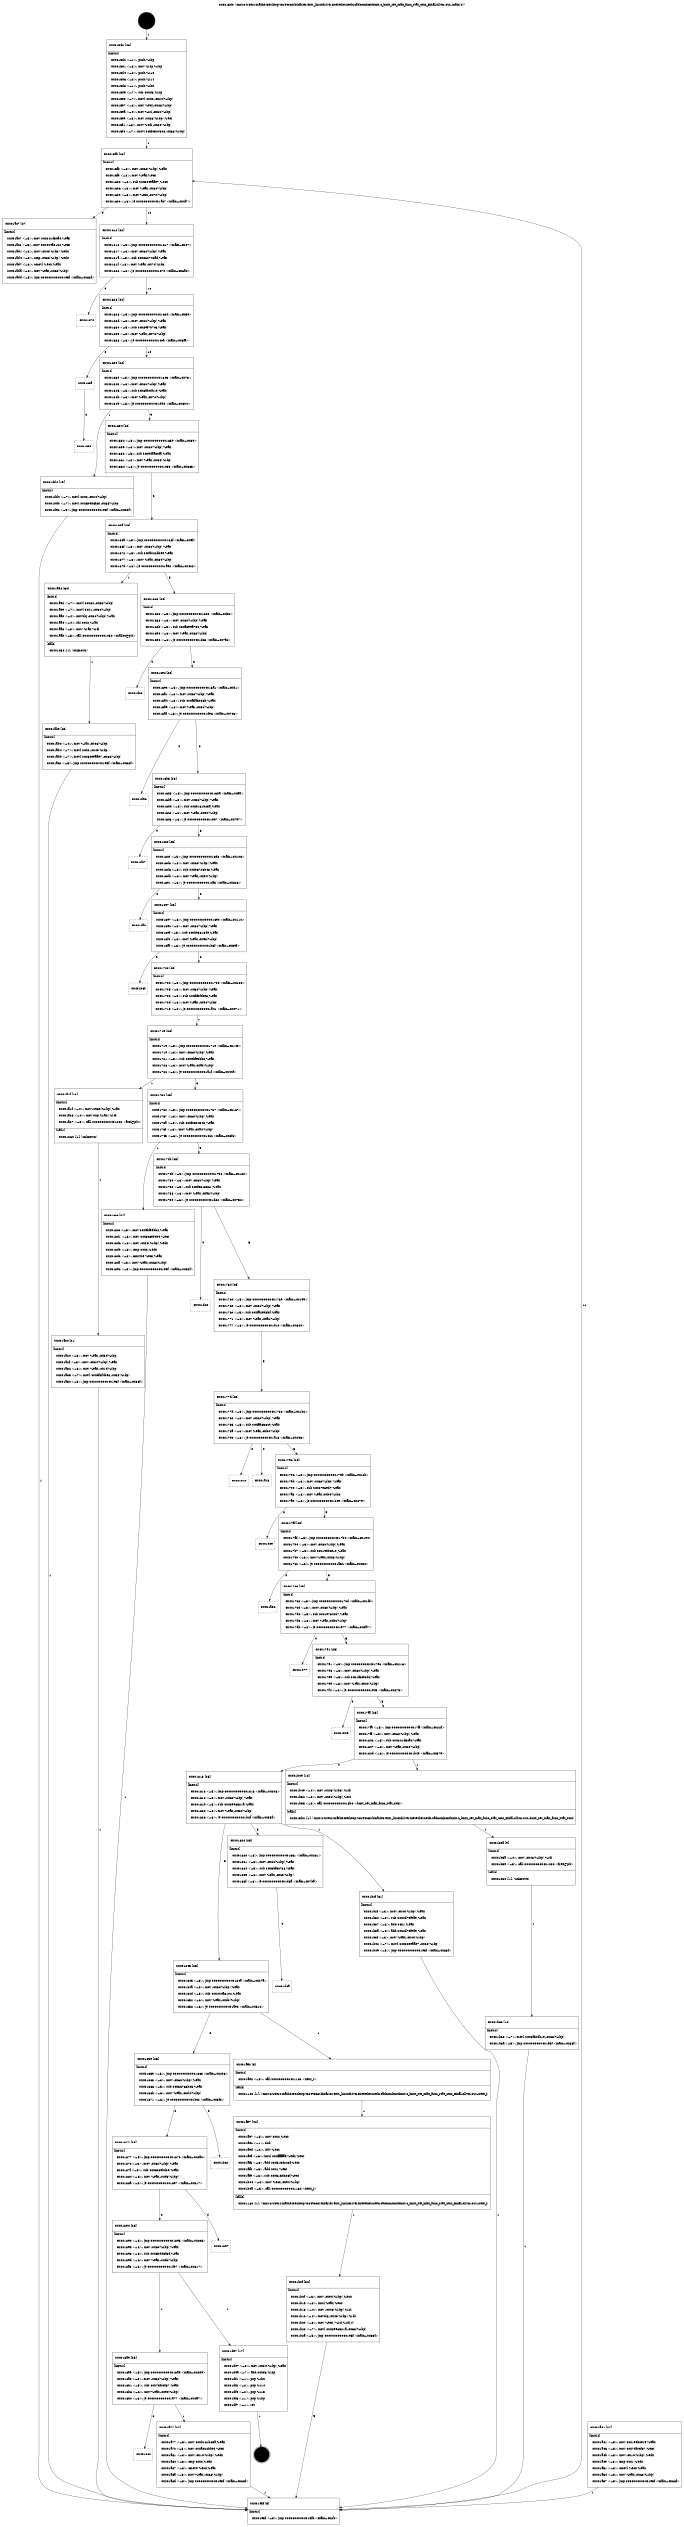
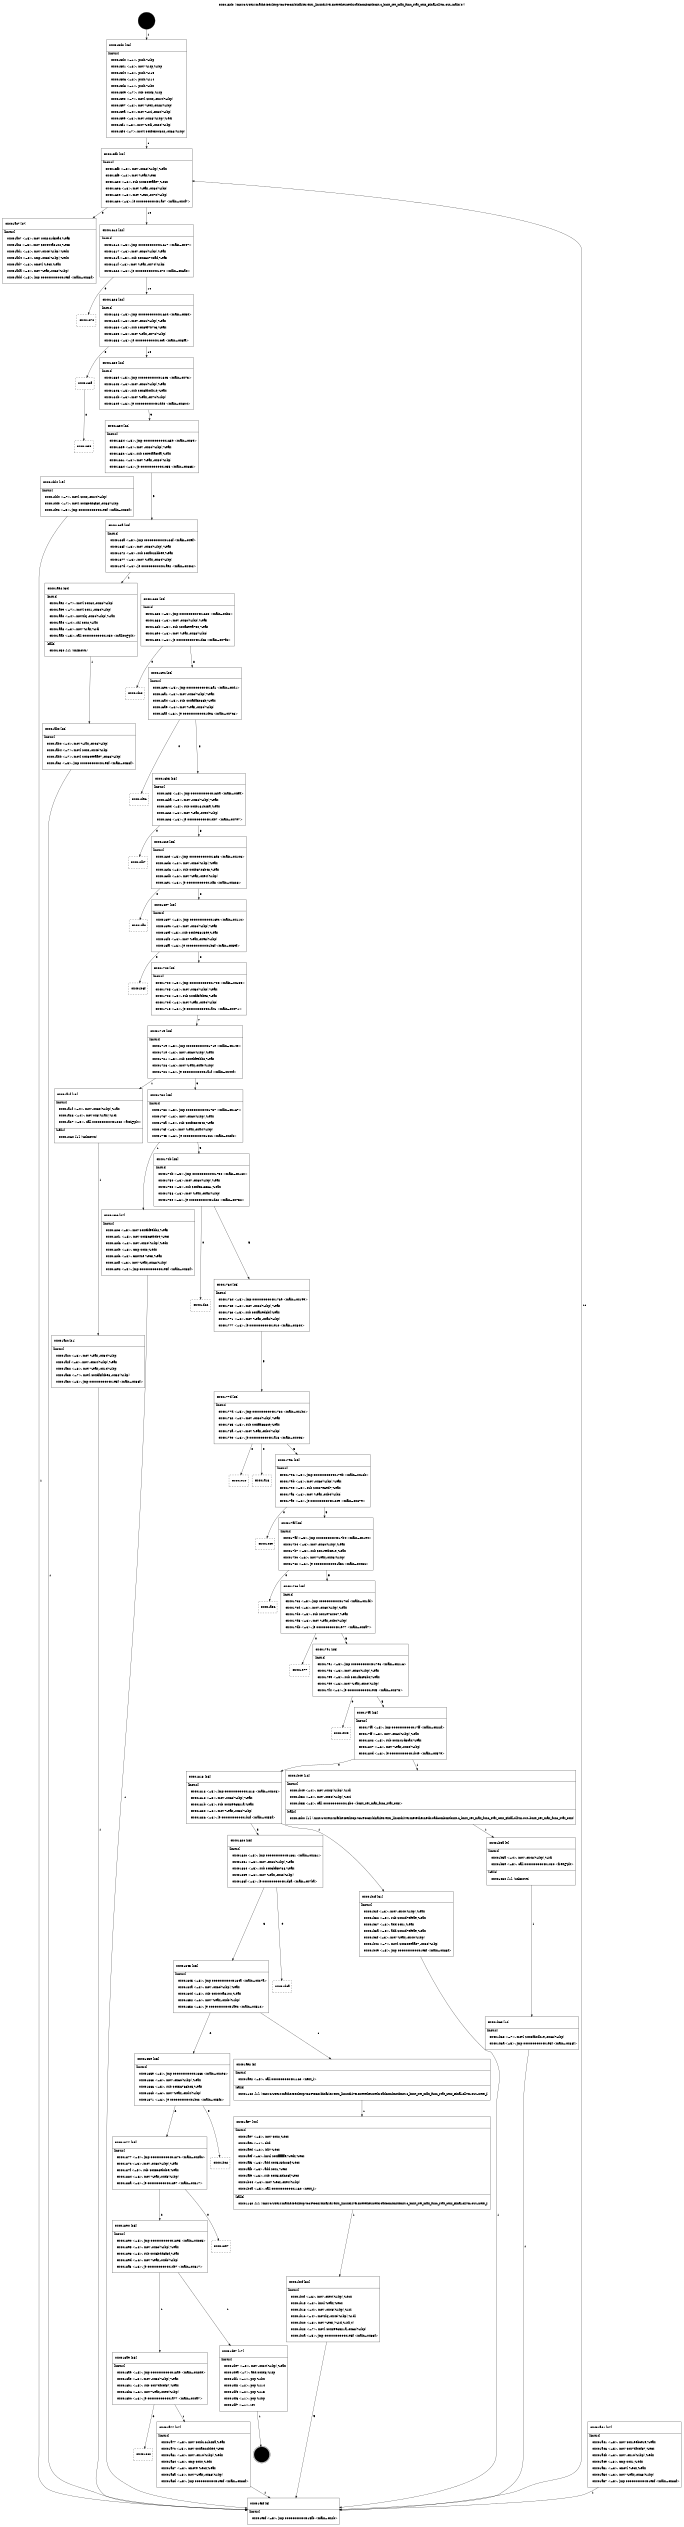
(97, 441) -> none
(169, 582) -> none
(218, 1891) -> (249, 1923)
